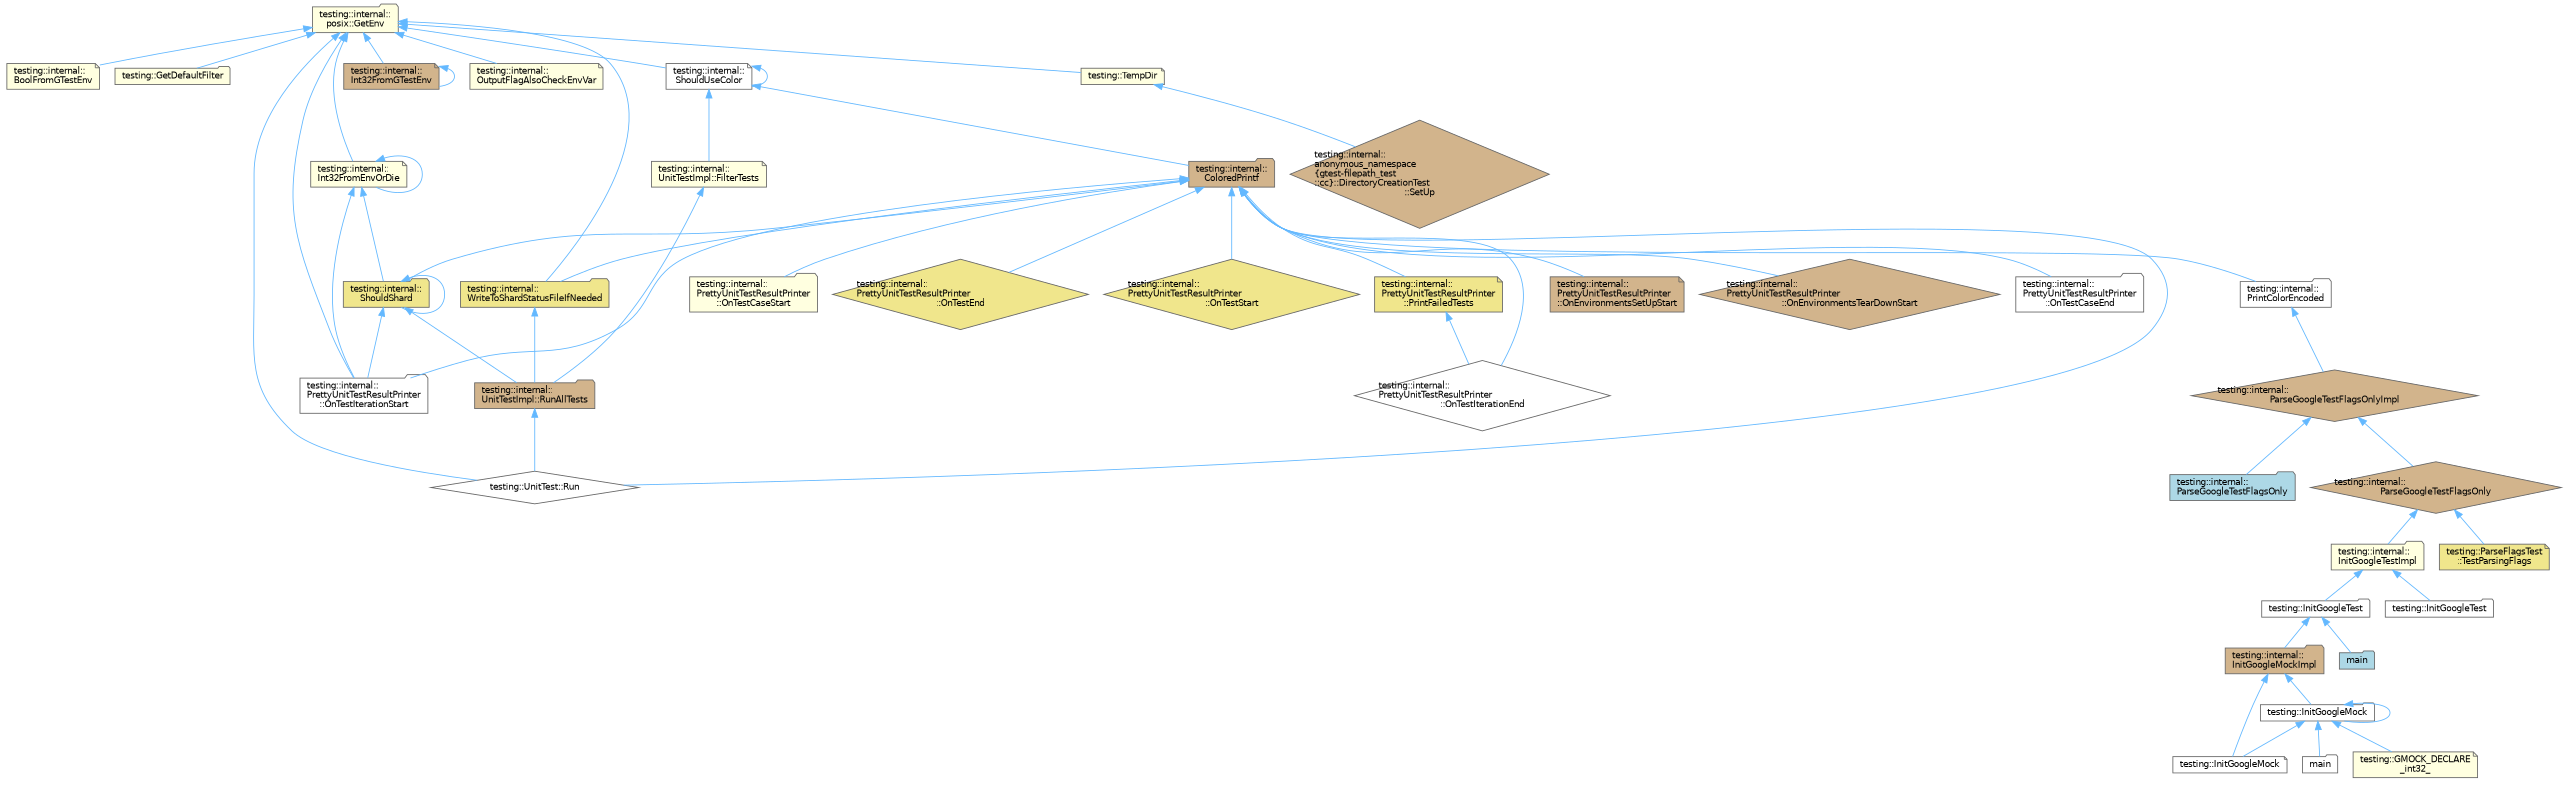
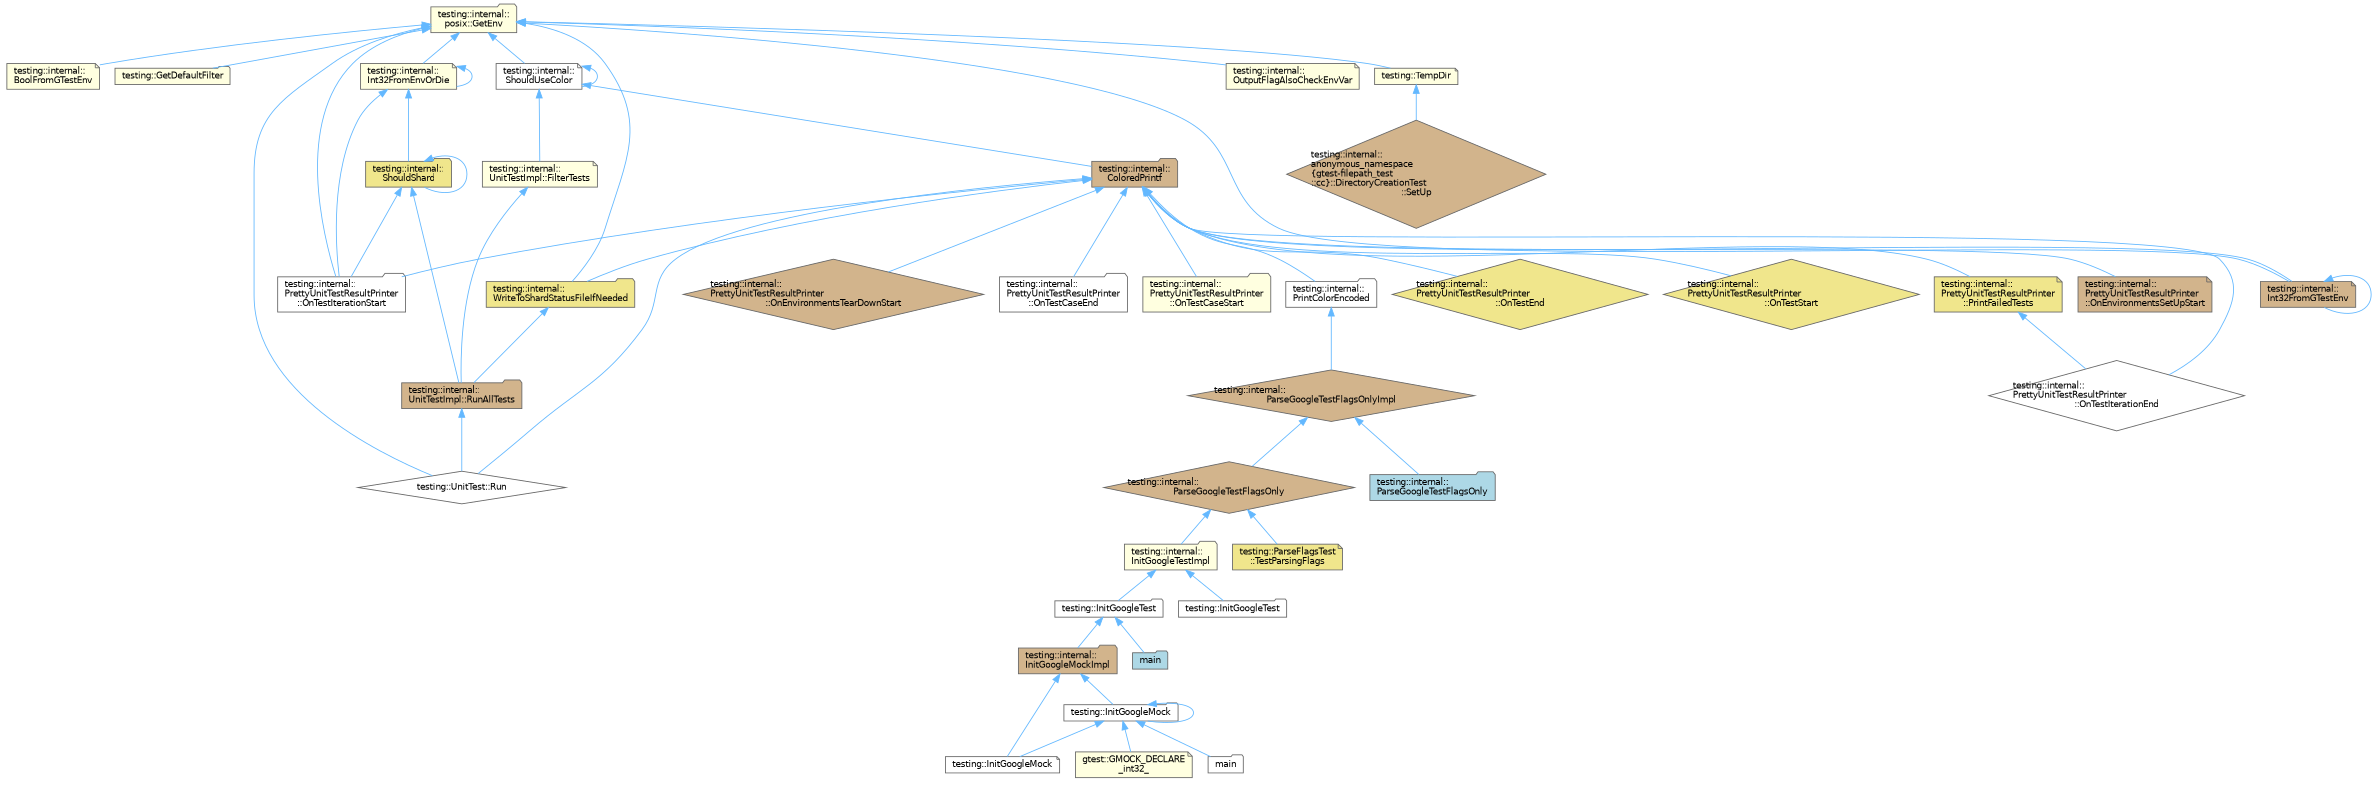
(731, 232) -> (1716, 249)
(2415, 765) -> (1134, 765)
